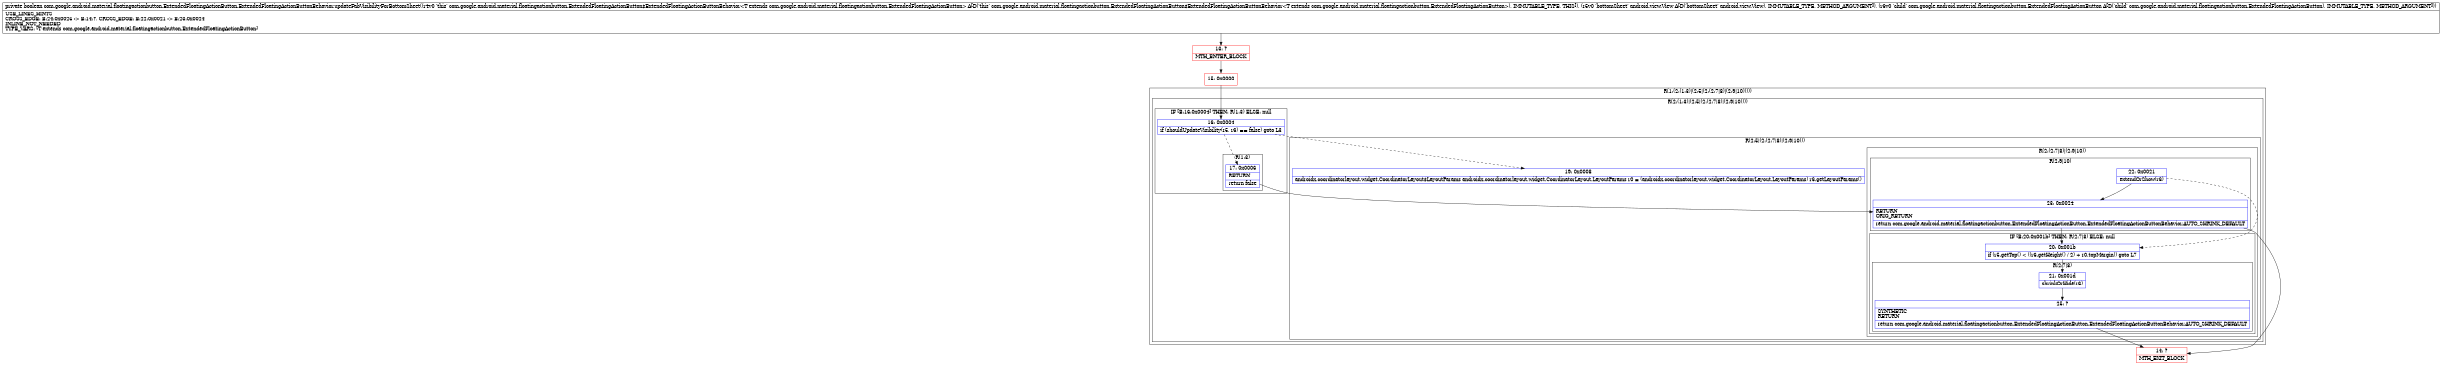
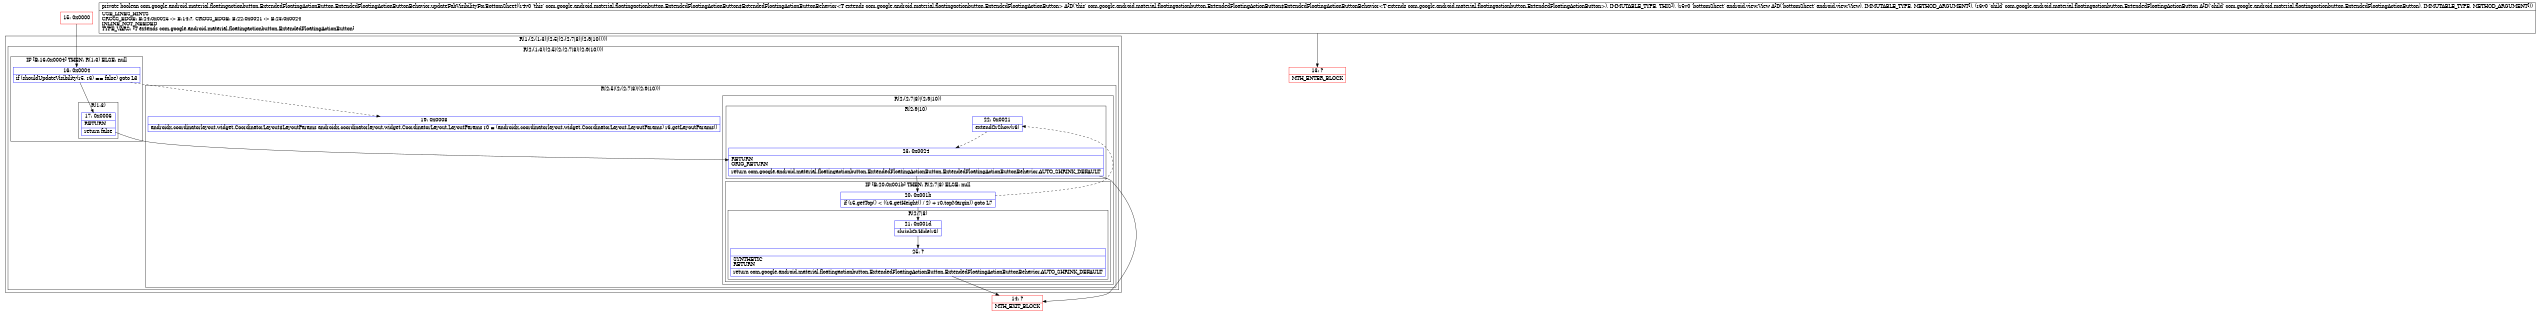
(1221, 65) -> none
(1230, 148) -> (86, 96)
(2118, 192) -> (973, 140)
(2254, 226) -> (1108, 176)
